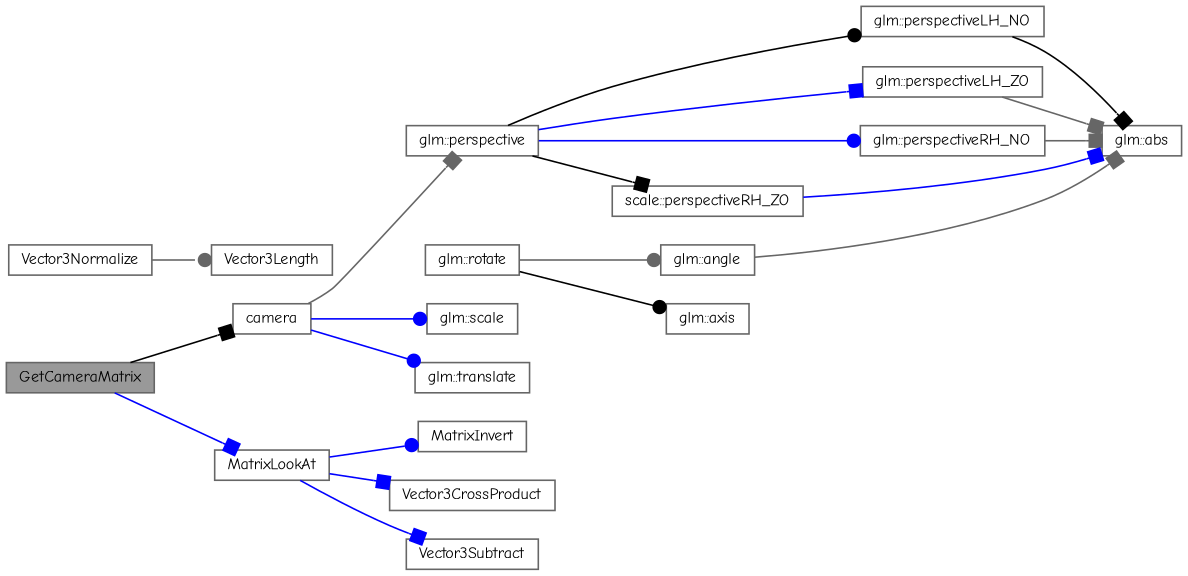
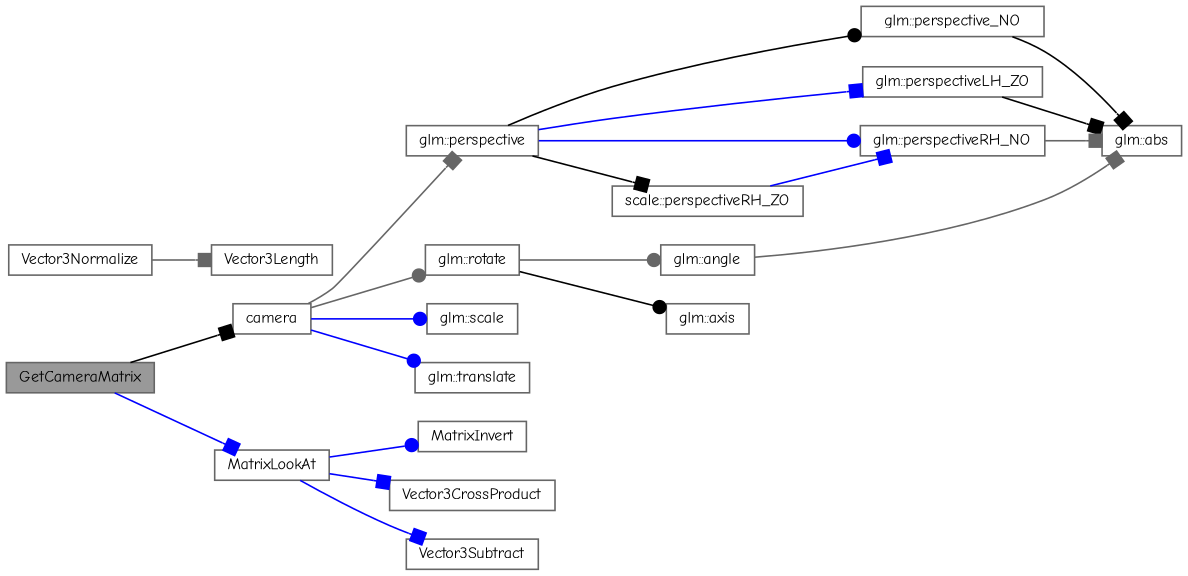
(953, 21) -> (953, 21)
(1044, 110) -> (1044, 110)
(946, 185) -> (823, 173)
(174, 260) -> (174, 260)
none -> (362, 293)
